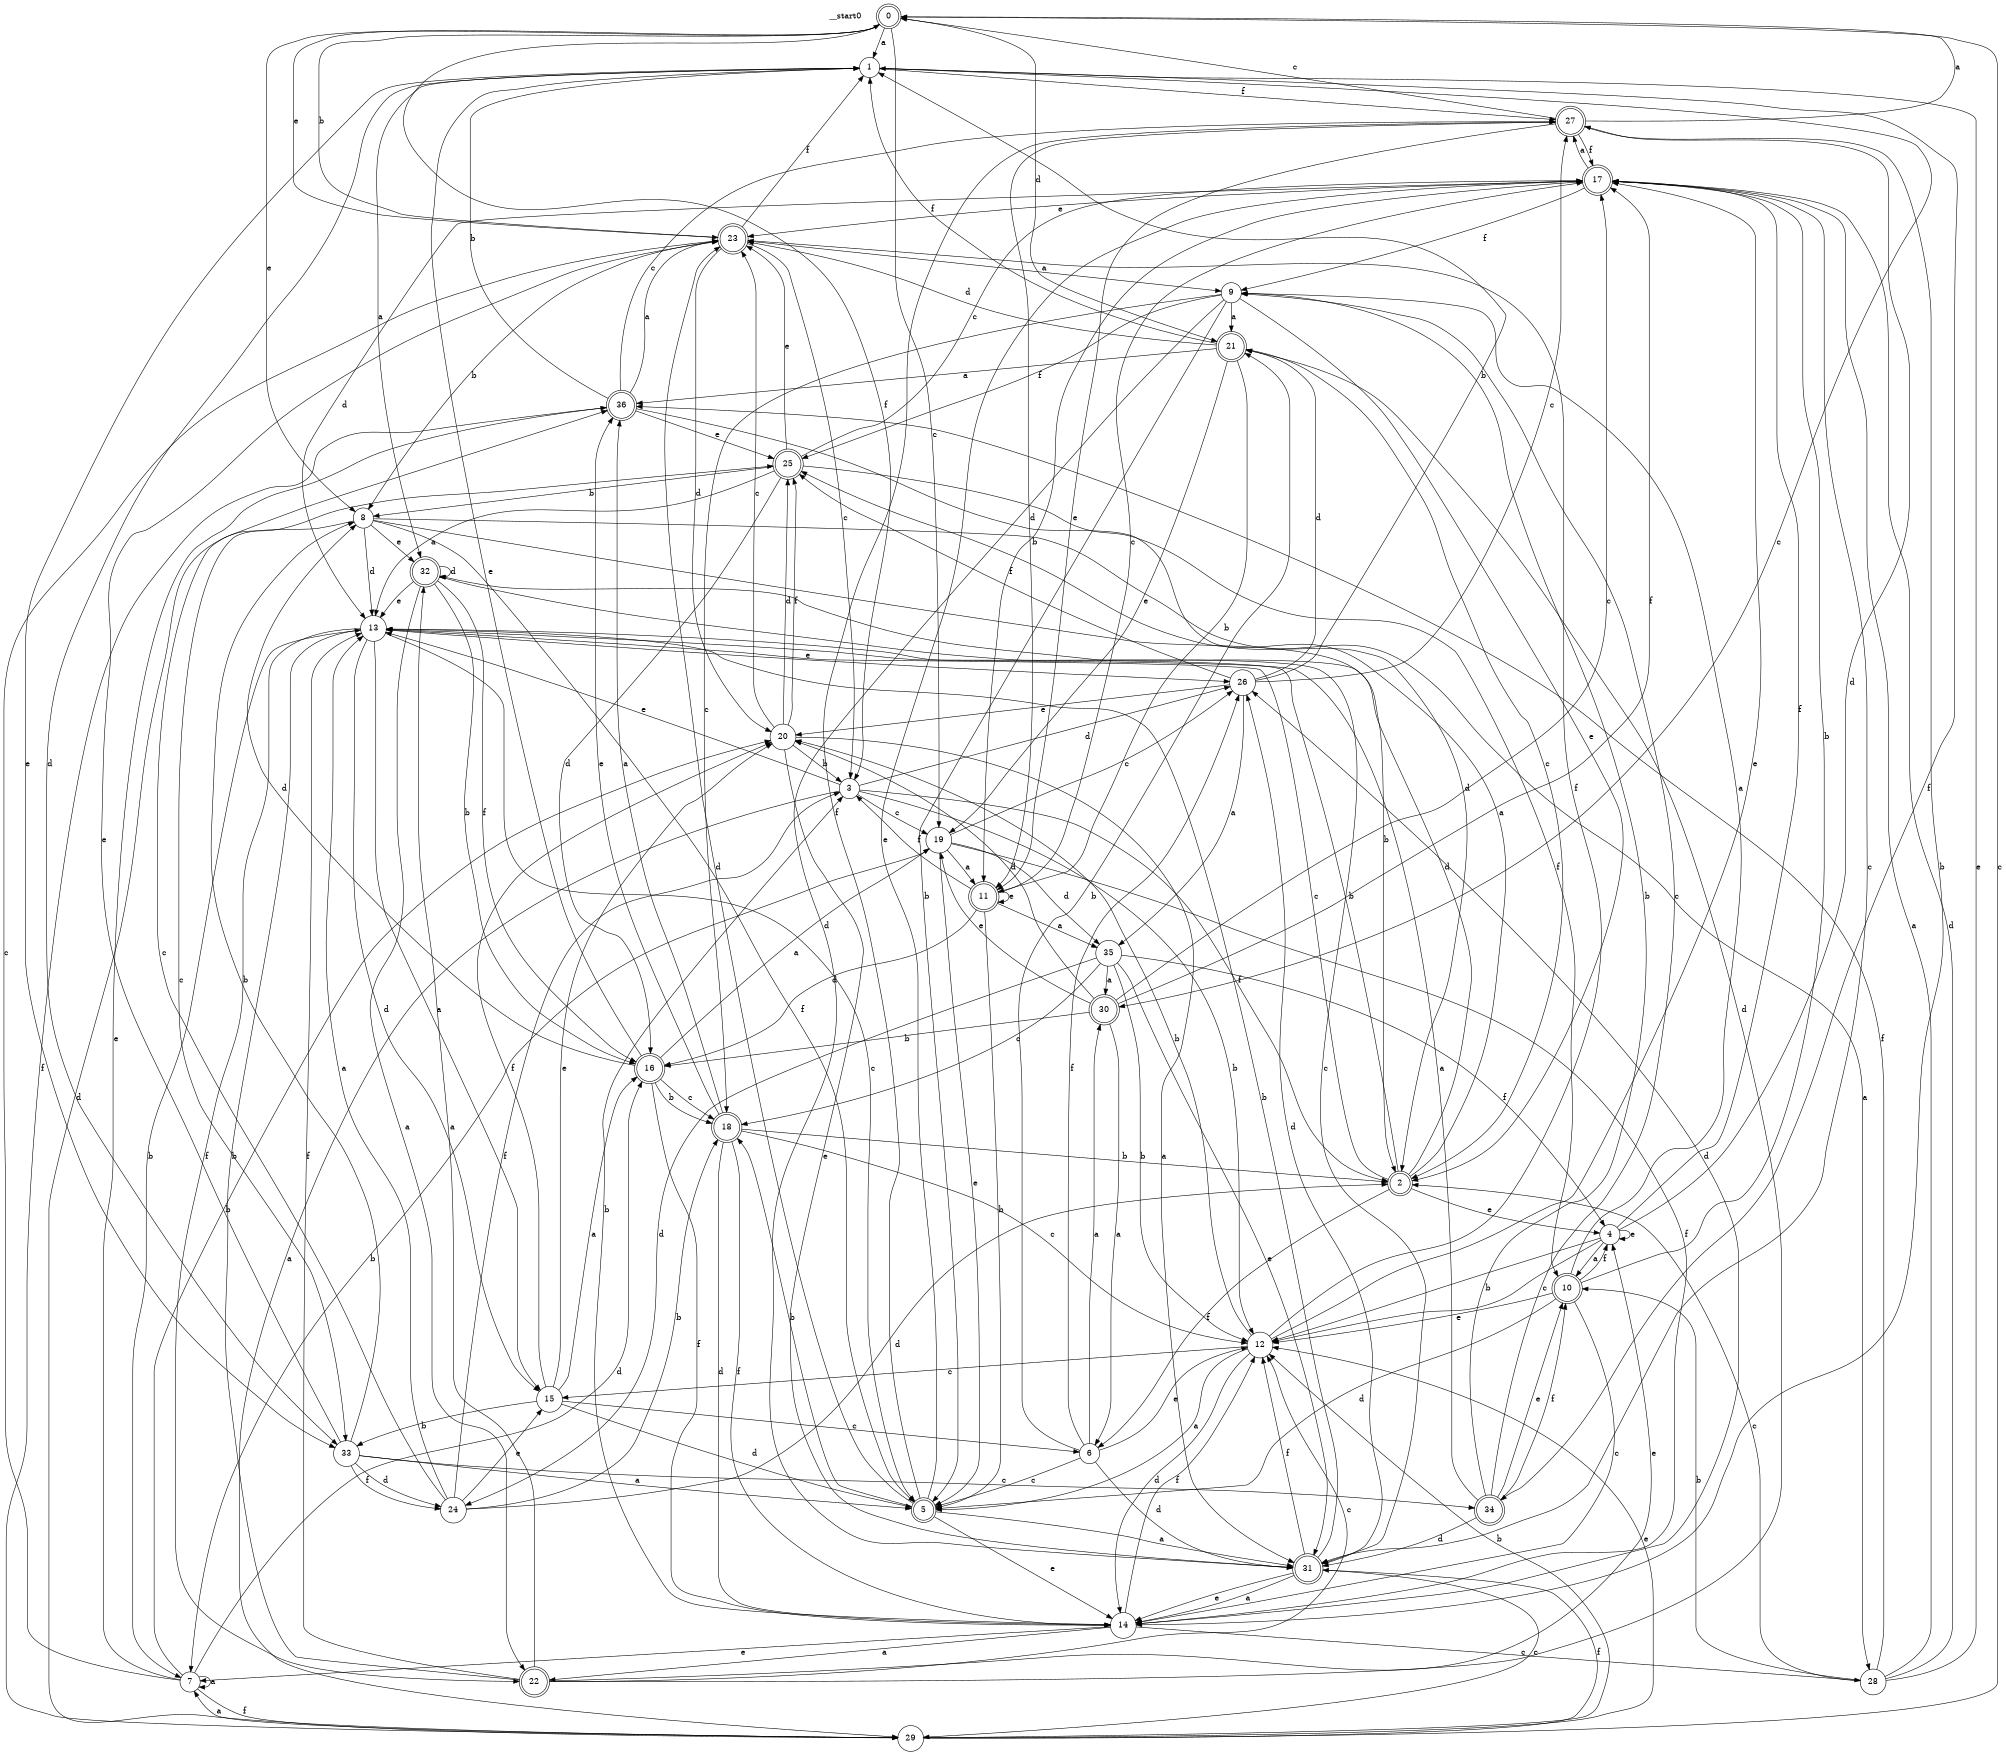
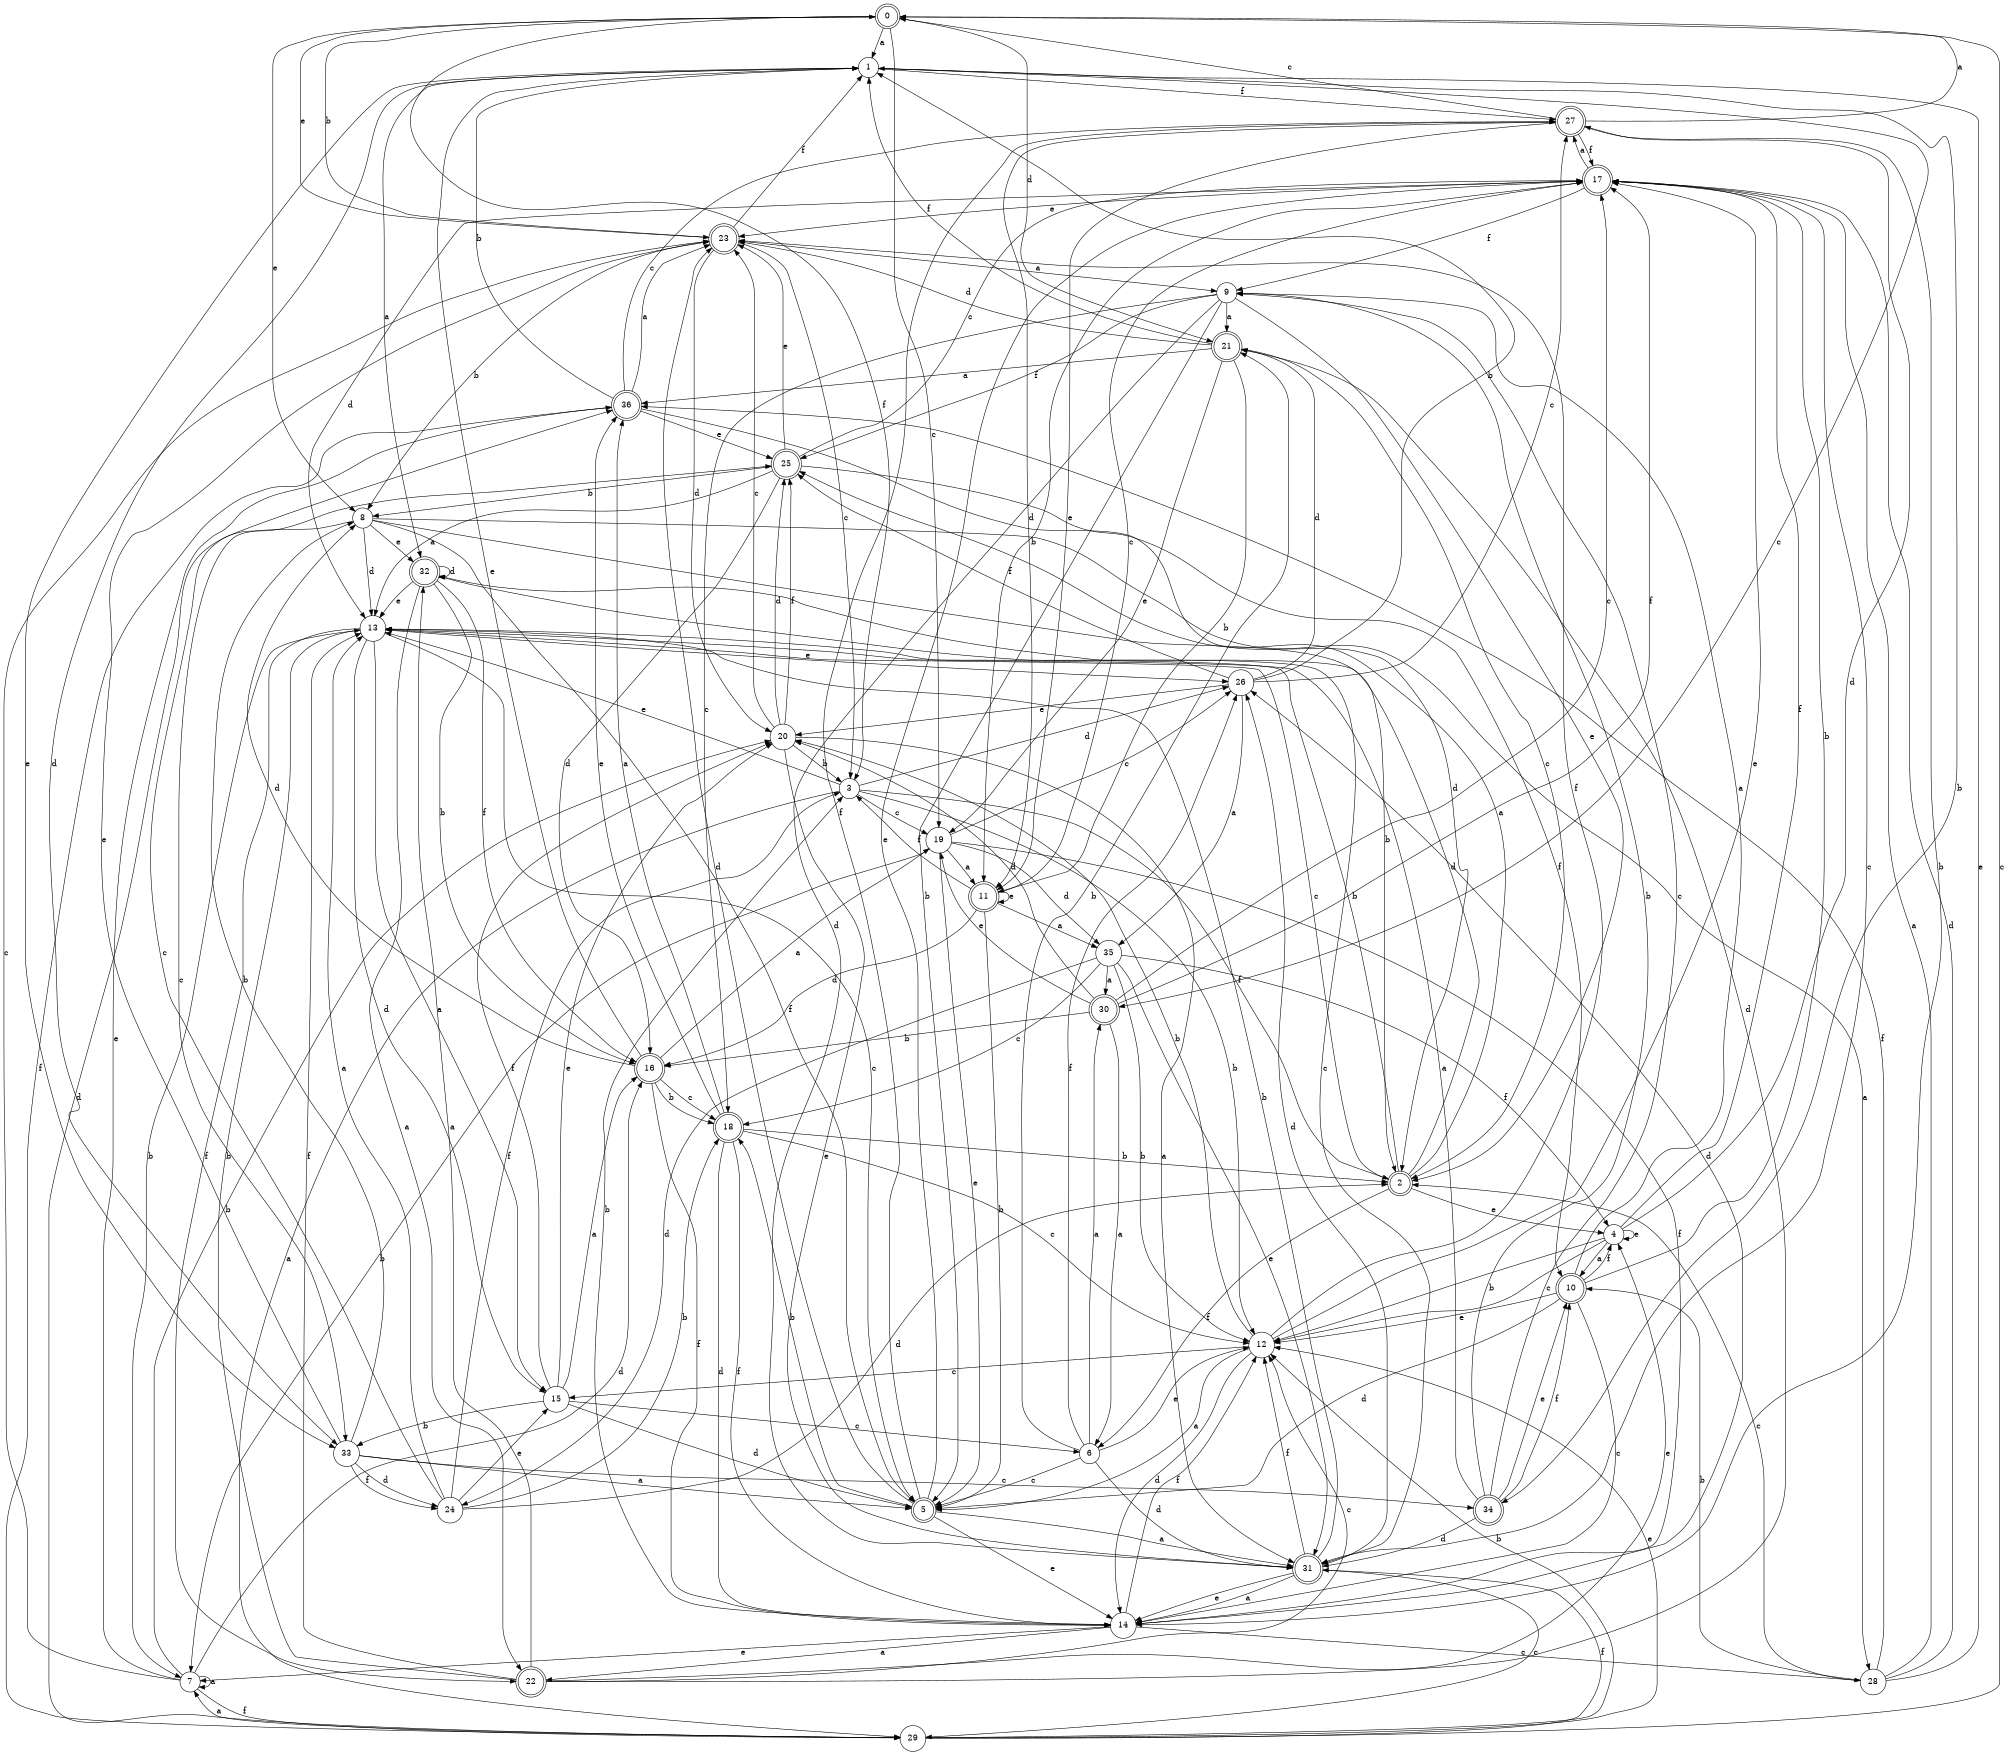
(845, 16) -> none
(1929, 789) -> (1960, 789)
